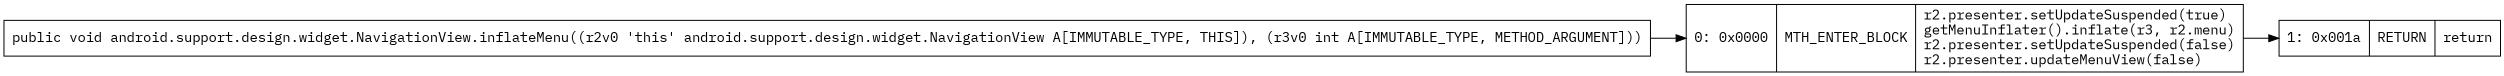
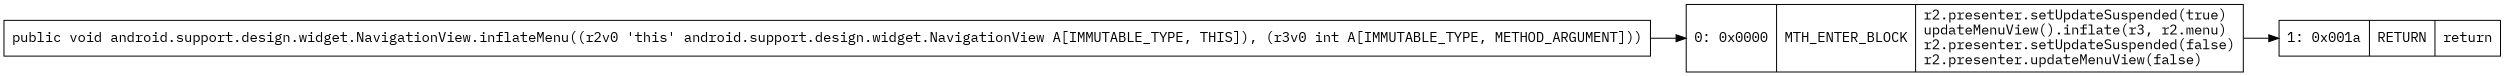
(2079, 30) -> (2075, 30)
